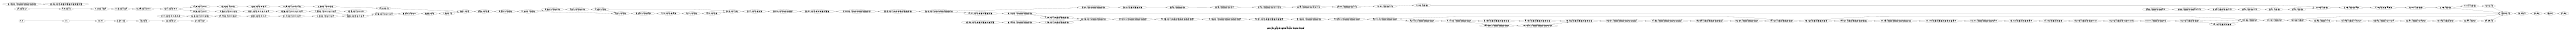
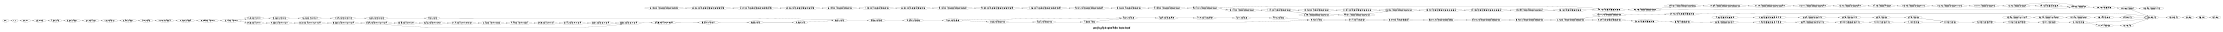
(292, 7) -> (344, 18)
(384, 8) -> (433, 18)
none -> (756, 8)
(2352, 8) -> (1985, 22)
(552, 9) -> (998, 22)
(2156, 9) -> (1725, 17)
(228, 11) -> (280, 23)
(783, 11) -> (1399, 20)
(857, 11) -> (1486, 20)
(384, 14) -> (664, 23)
(2522, 14) -> (2174, 17)
(1057, 18) -> none
none -> (110, 21)
(1497, 21) -> (1316, 15)
(2053, 21) -> (1882, 6)
(2121, 21) -> (1950, 6)
(2352, 21) -> none
none -> (433, 23)
(2222, 24) -> (2049, 6)
